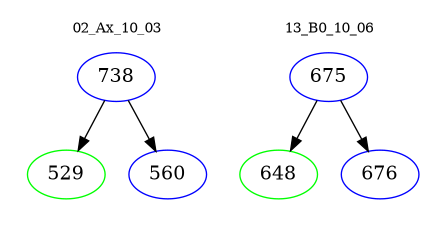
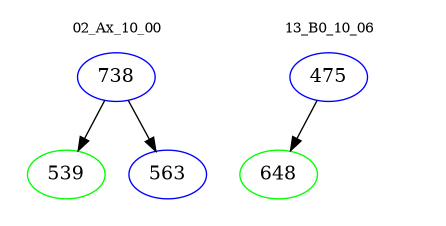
(117, 29) -> (117, 29)
(329, 77) -> (329, 77)
(66, 175) -> (66, 175)
(168, 175) -> (168, 175)
(380, 175) -> none
